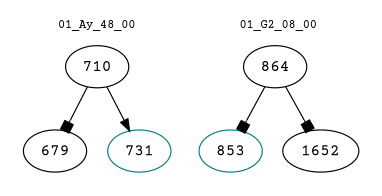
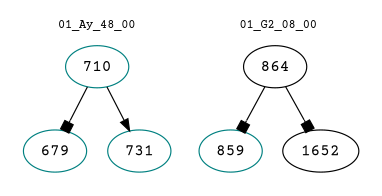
(97, 67) -> (97, 67)
(55, 151) -> (55, 151)
(231, 151) -> (231, 151)
